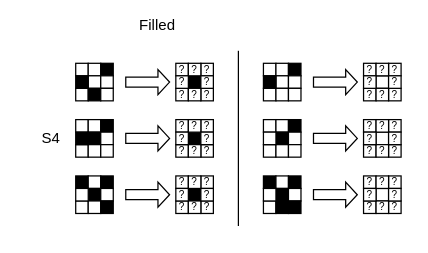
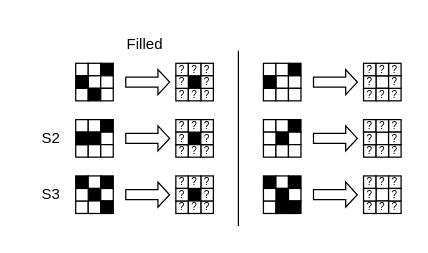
(157, 26) -> (144, 44)
(51, 138) -> (51, 138)
none -> (51, 194)
